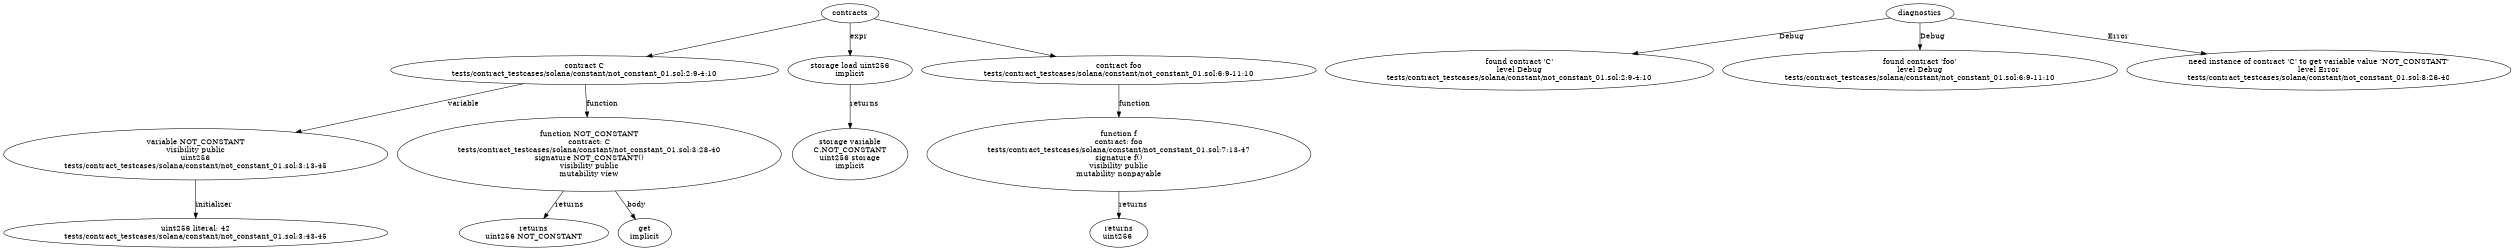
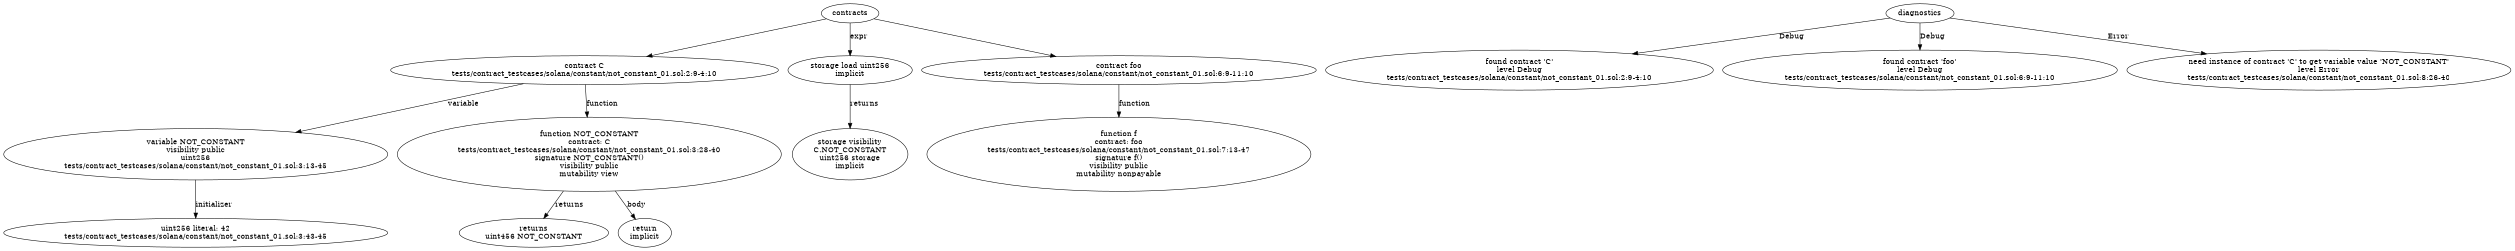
(850, 154) -> (850, 154)
(534, 233) -> (534, 233)
(645, 233) -> (645, 233)
(1119, 233) -> none
